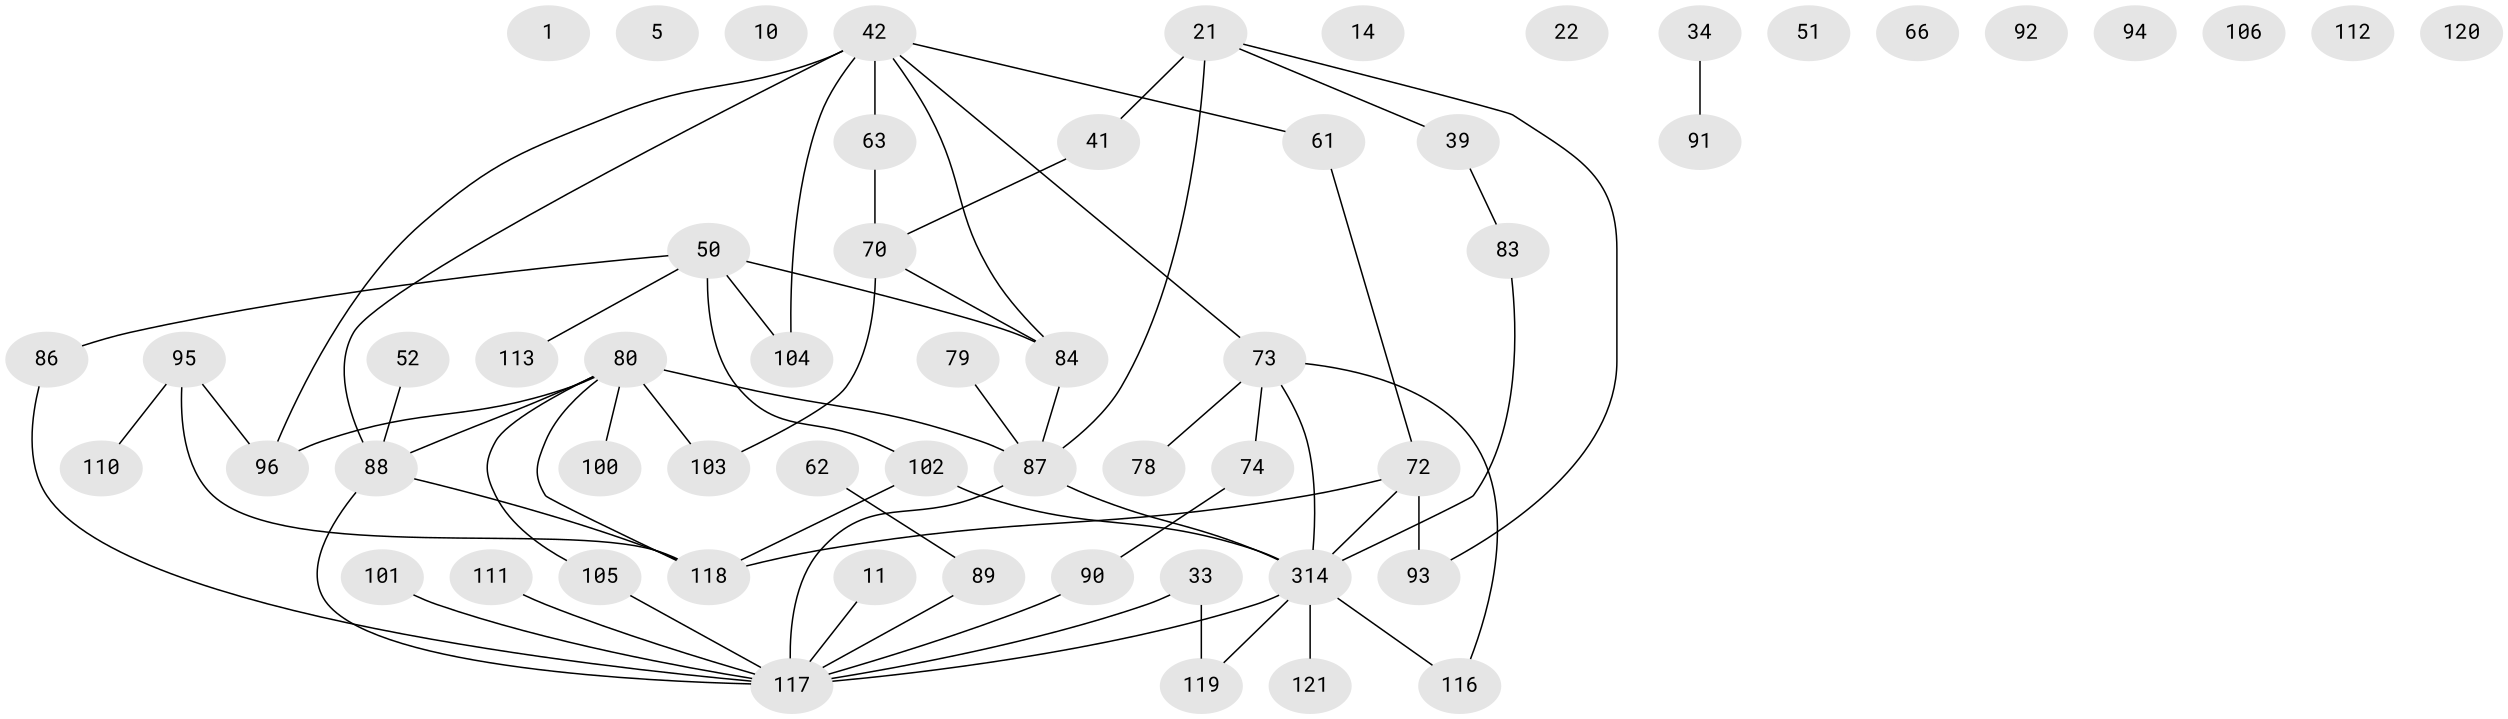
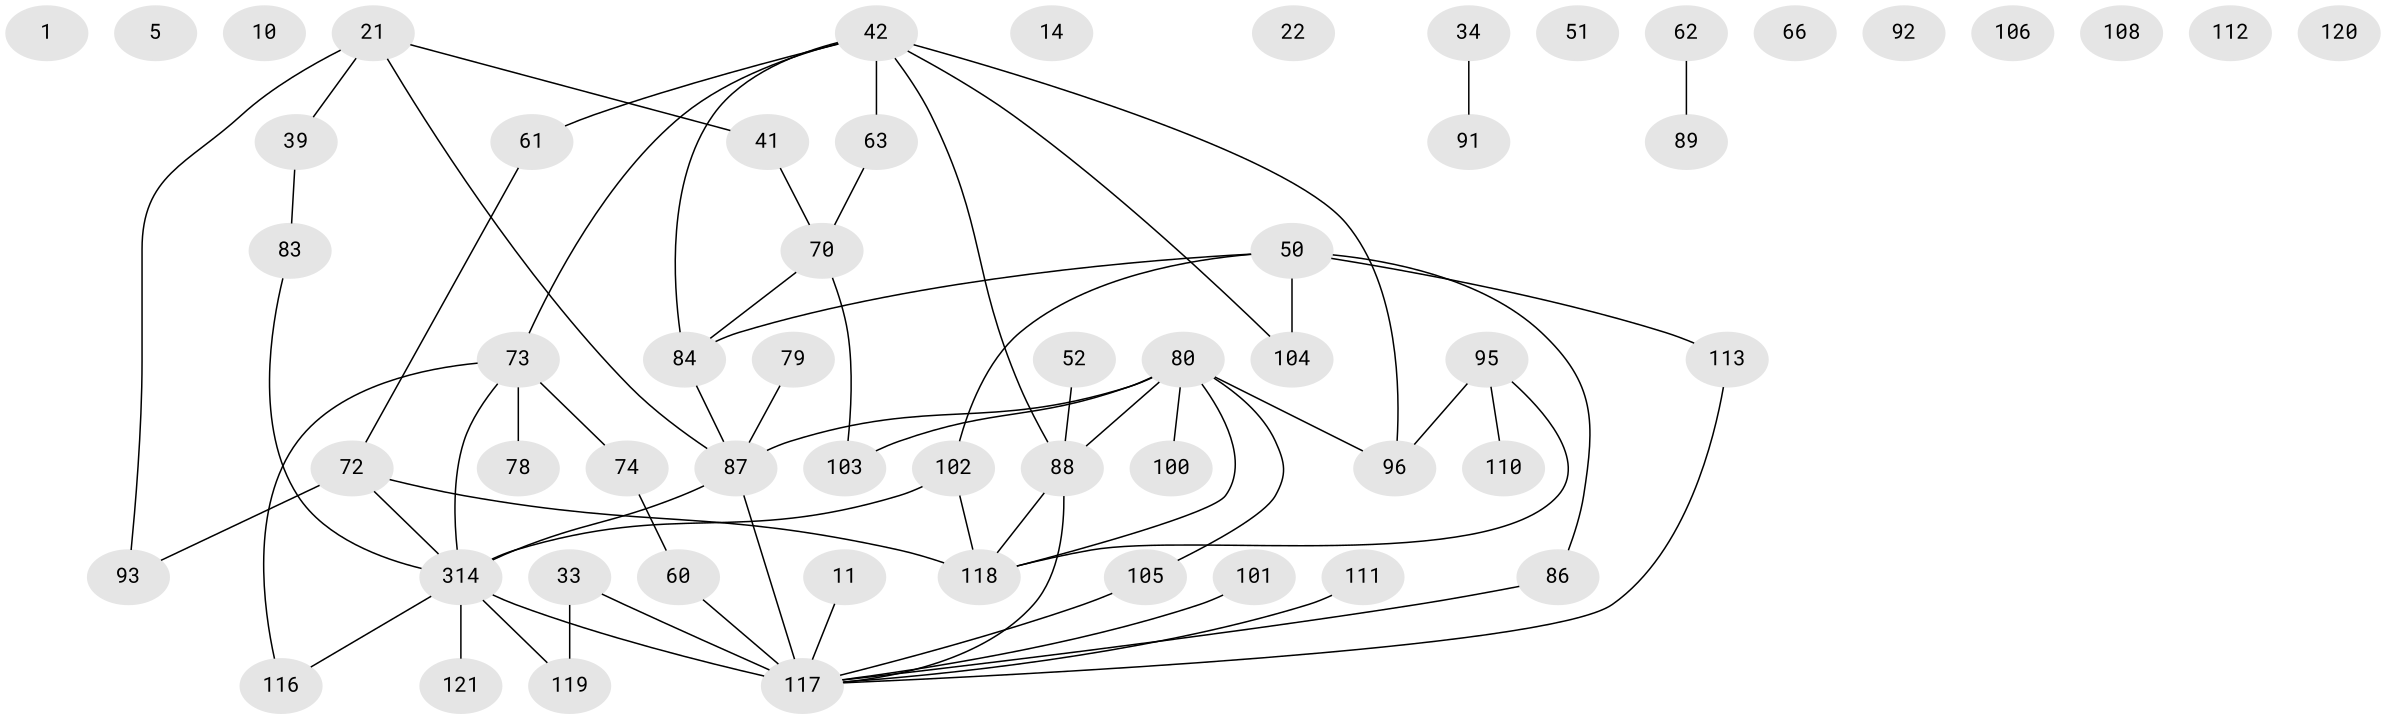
none -> (2122, 33)
(2135, 33) -> none
(1093, 577) -> (678, 577)
(888, 632) -> (1355, 650)
